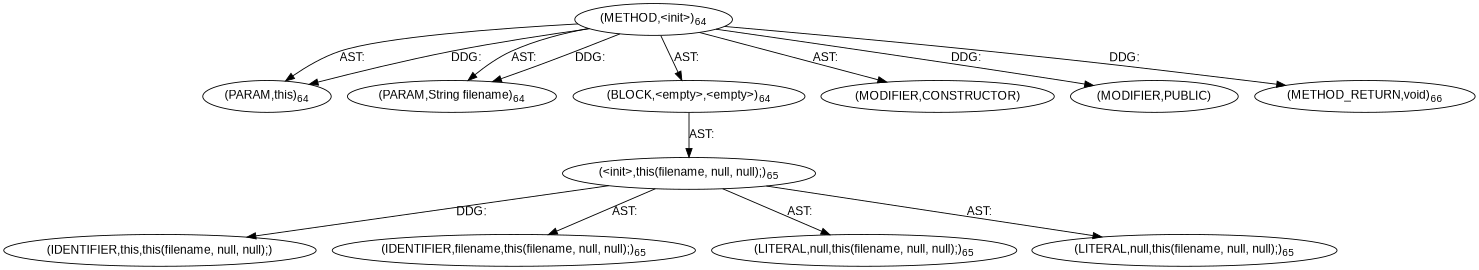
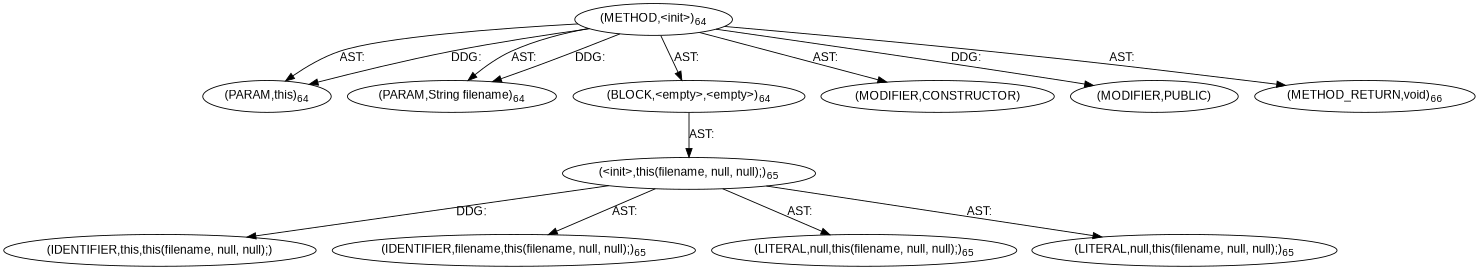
(1127, 58) -> (1124, 58)
